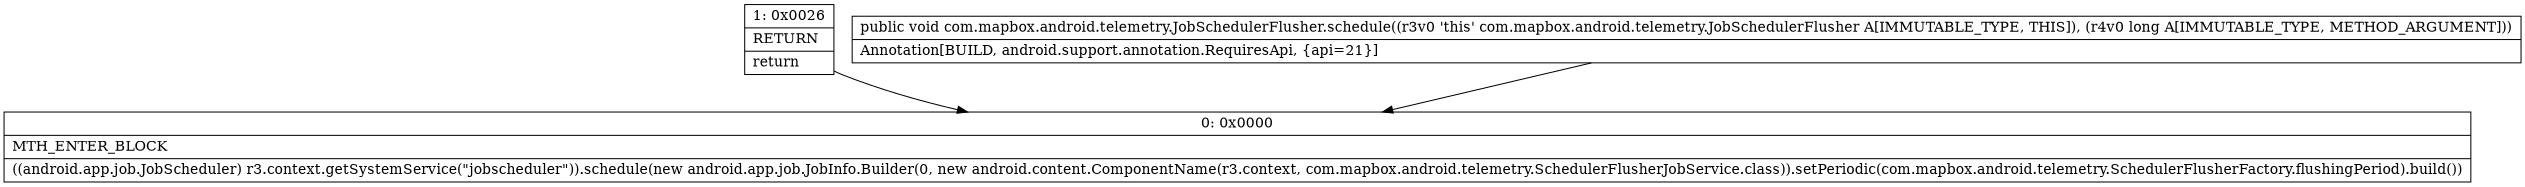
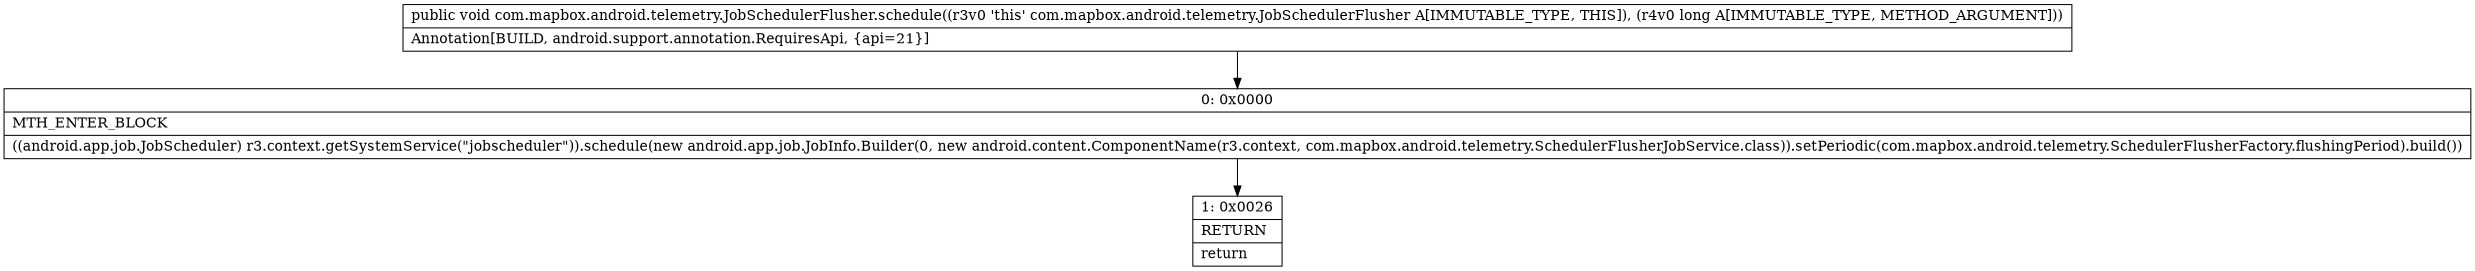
(895, 93) -> (1237, 172)
